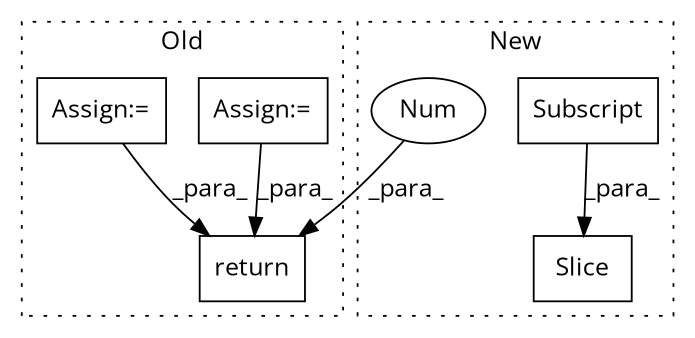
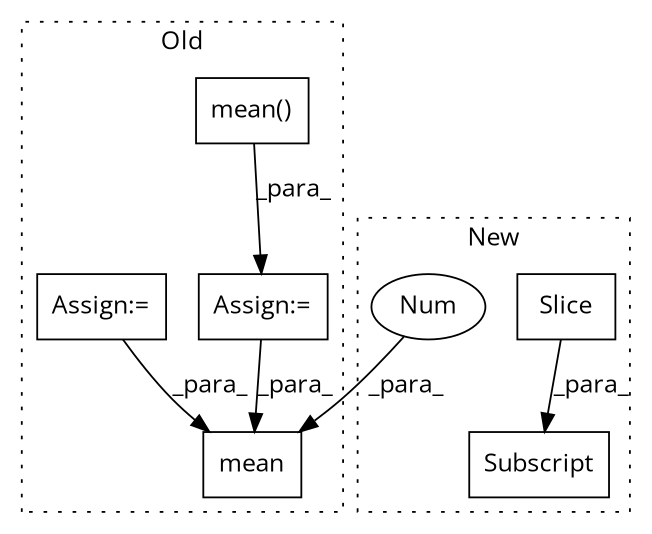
none -> (252, 111)
(586, 181) -> (554, 377)
(252, 269) -> (252, 465)
